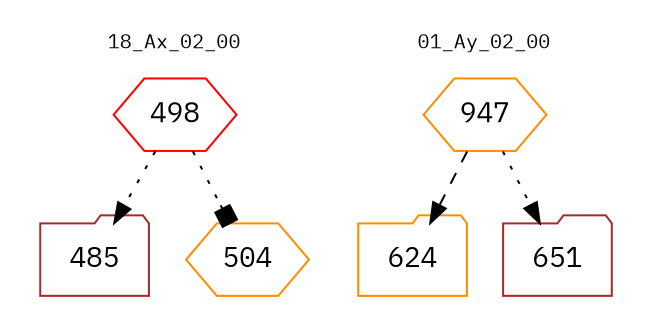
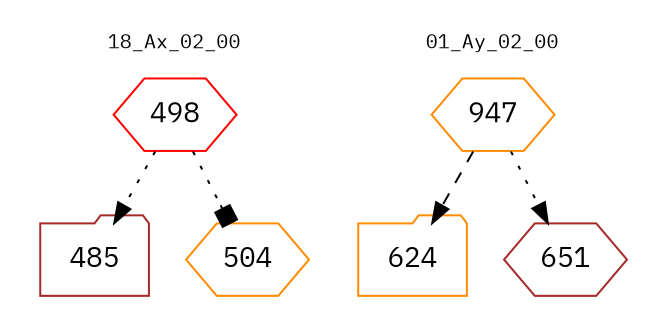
(557, 260) -> (566, 260)
